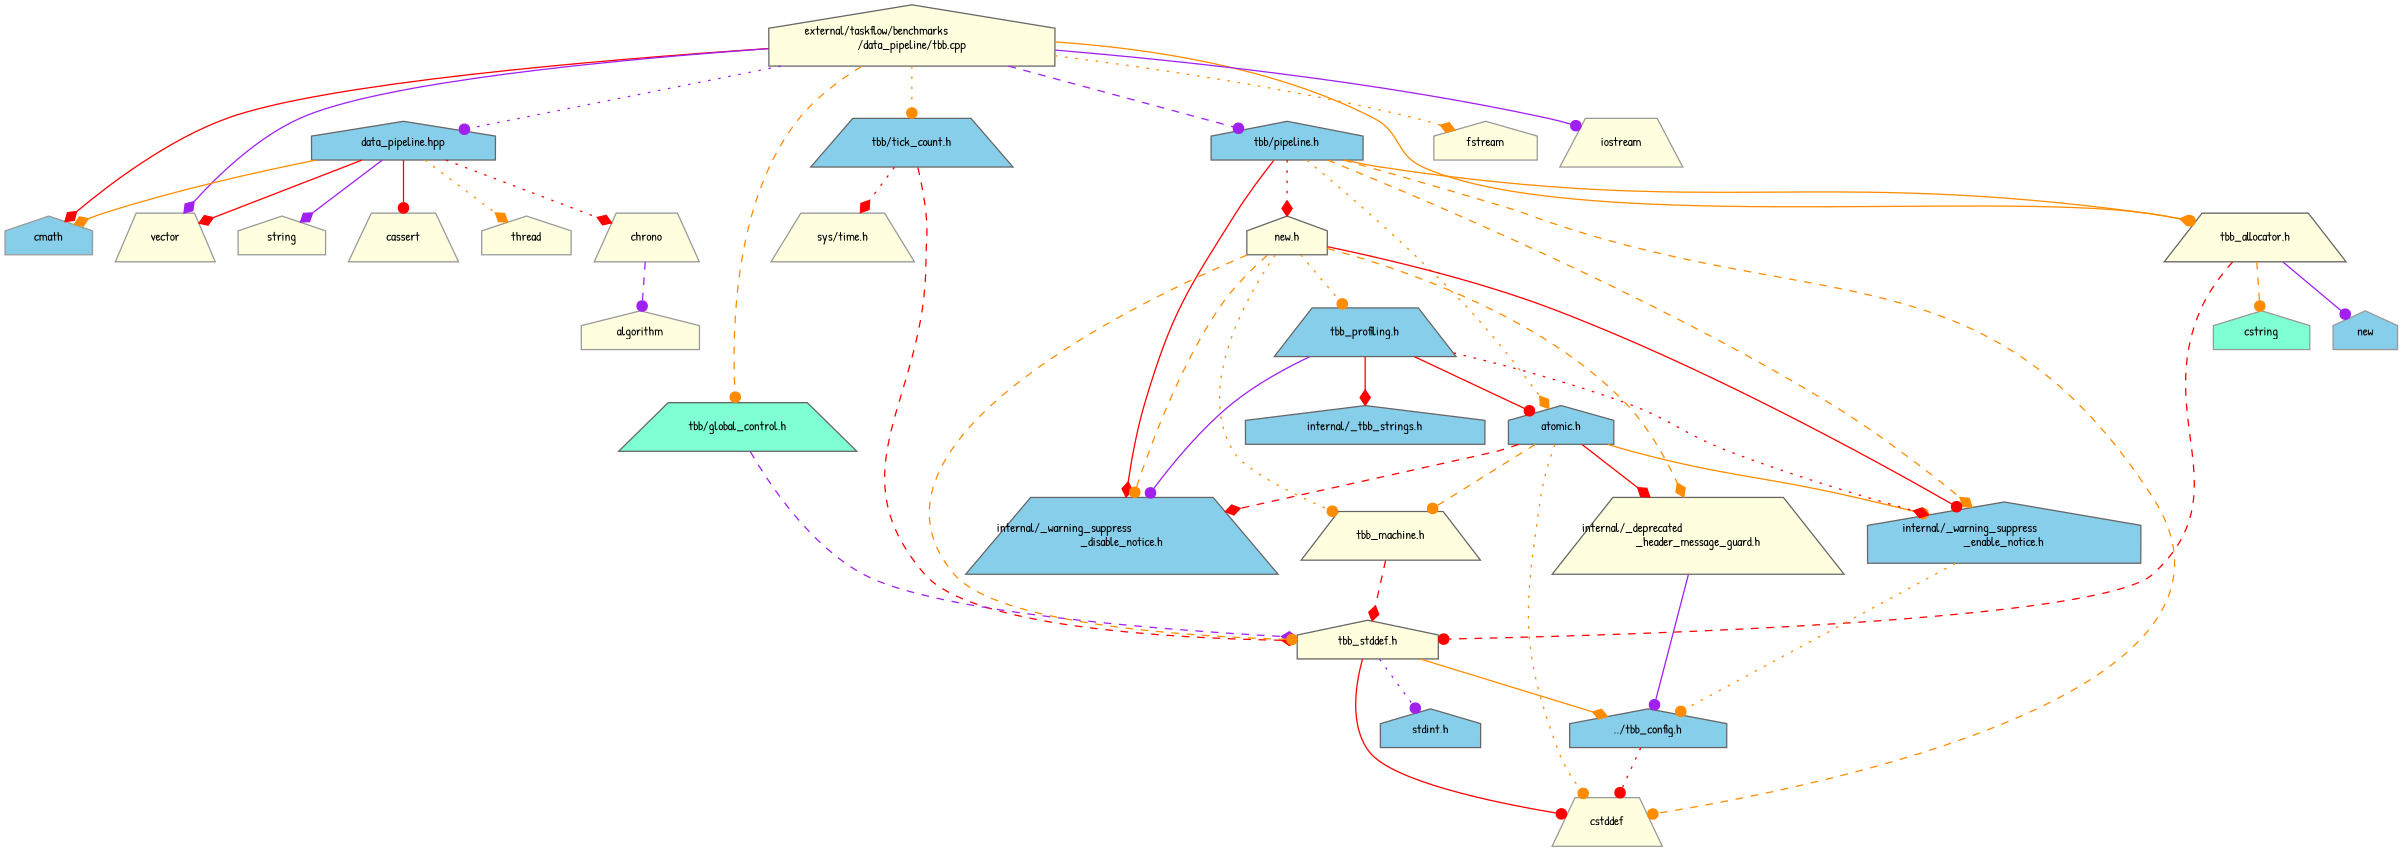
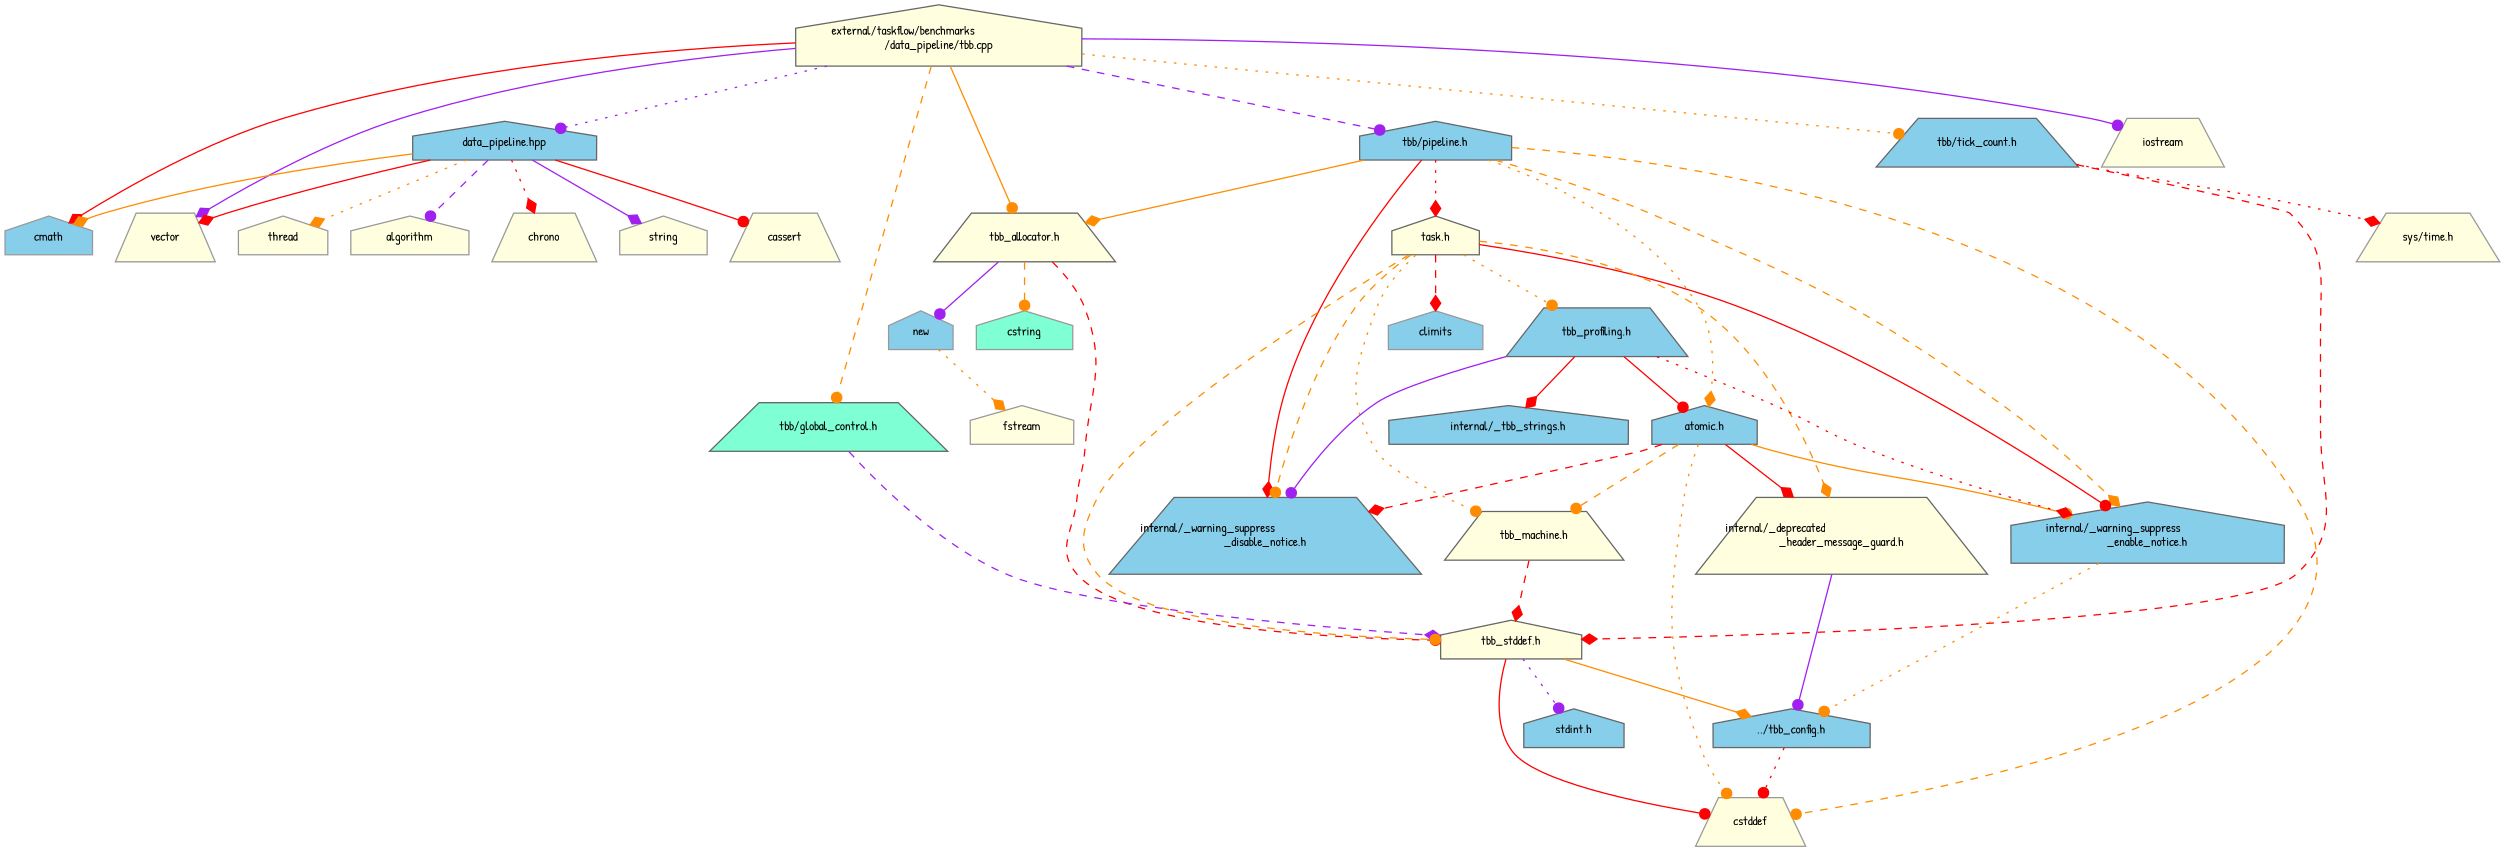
(1249, 84) -> (966, 375)
(1287, 237) -> (1436, 237)
(644, 281) -> (461, 186)
none -> (1436, 332)
